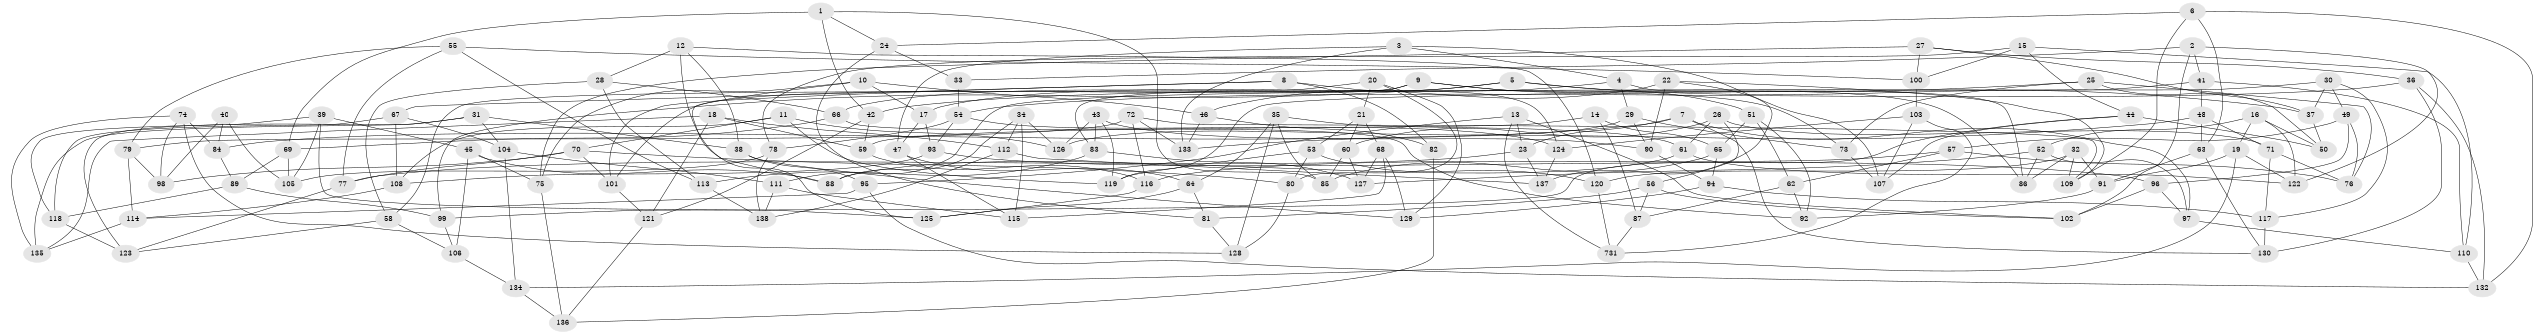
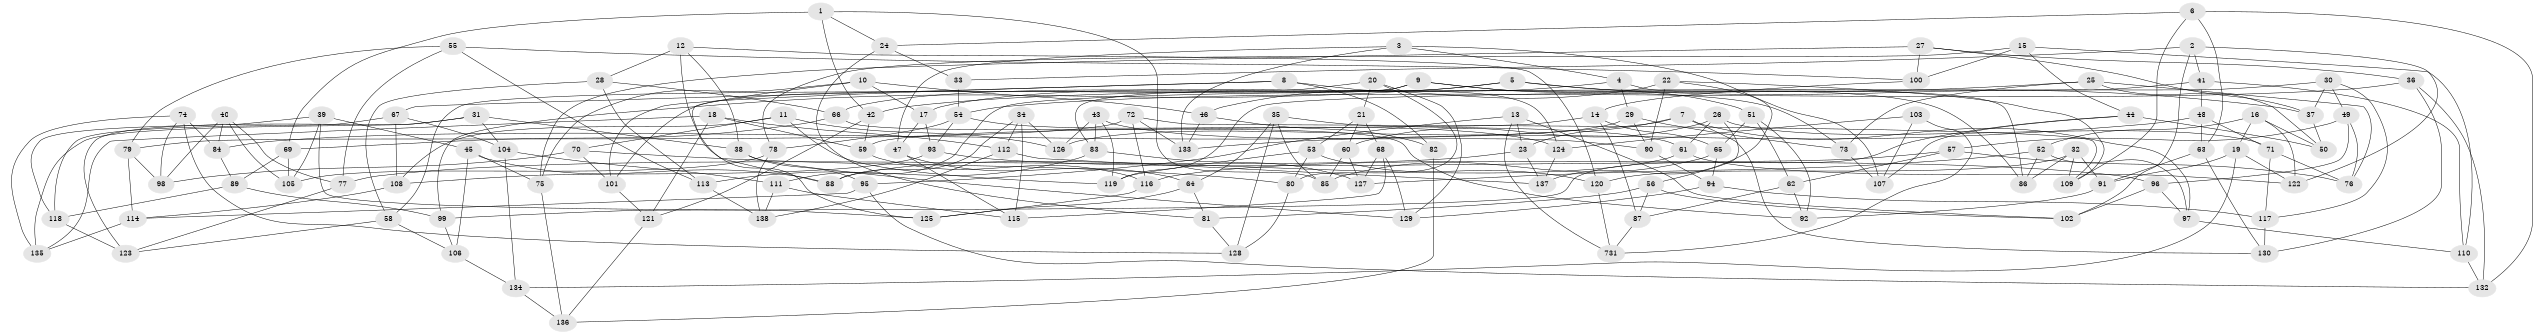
(1916, 98) -> (1753, 90)
(459, 166) -> (278, 163)
